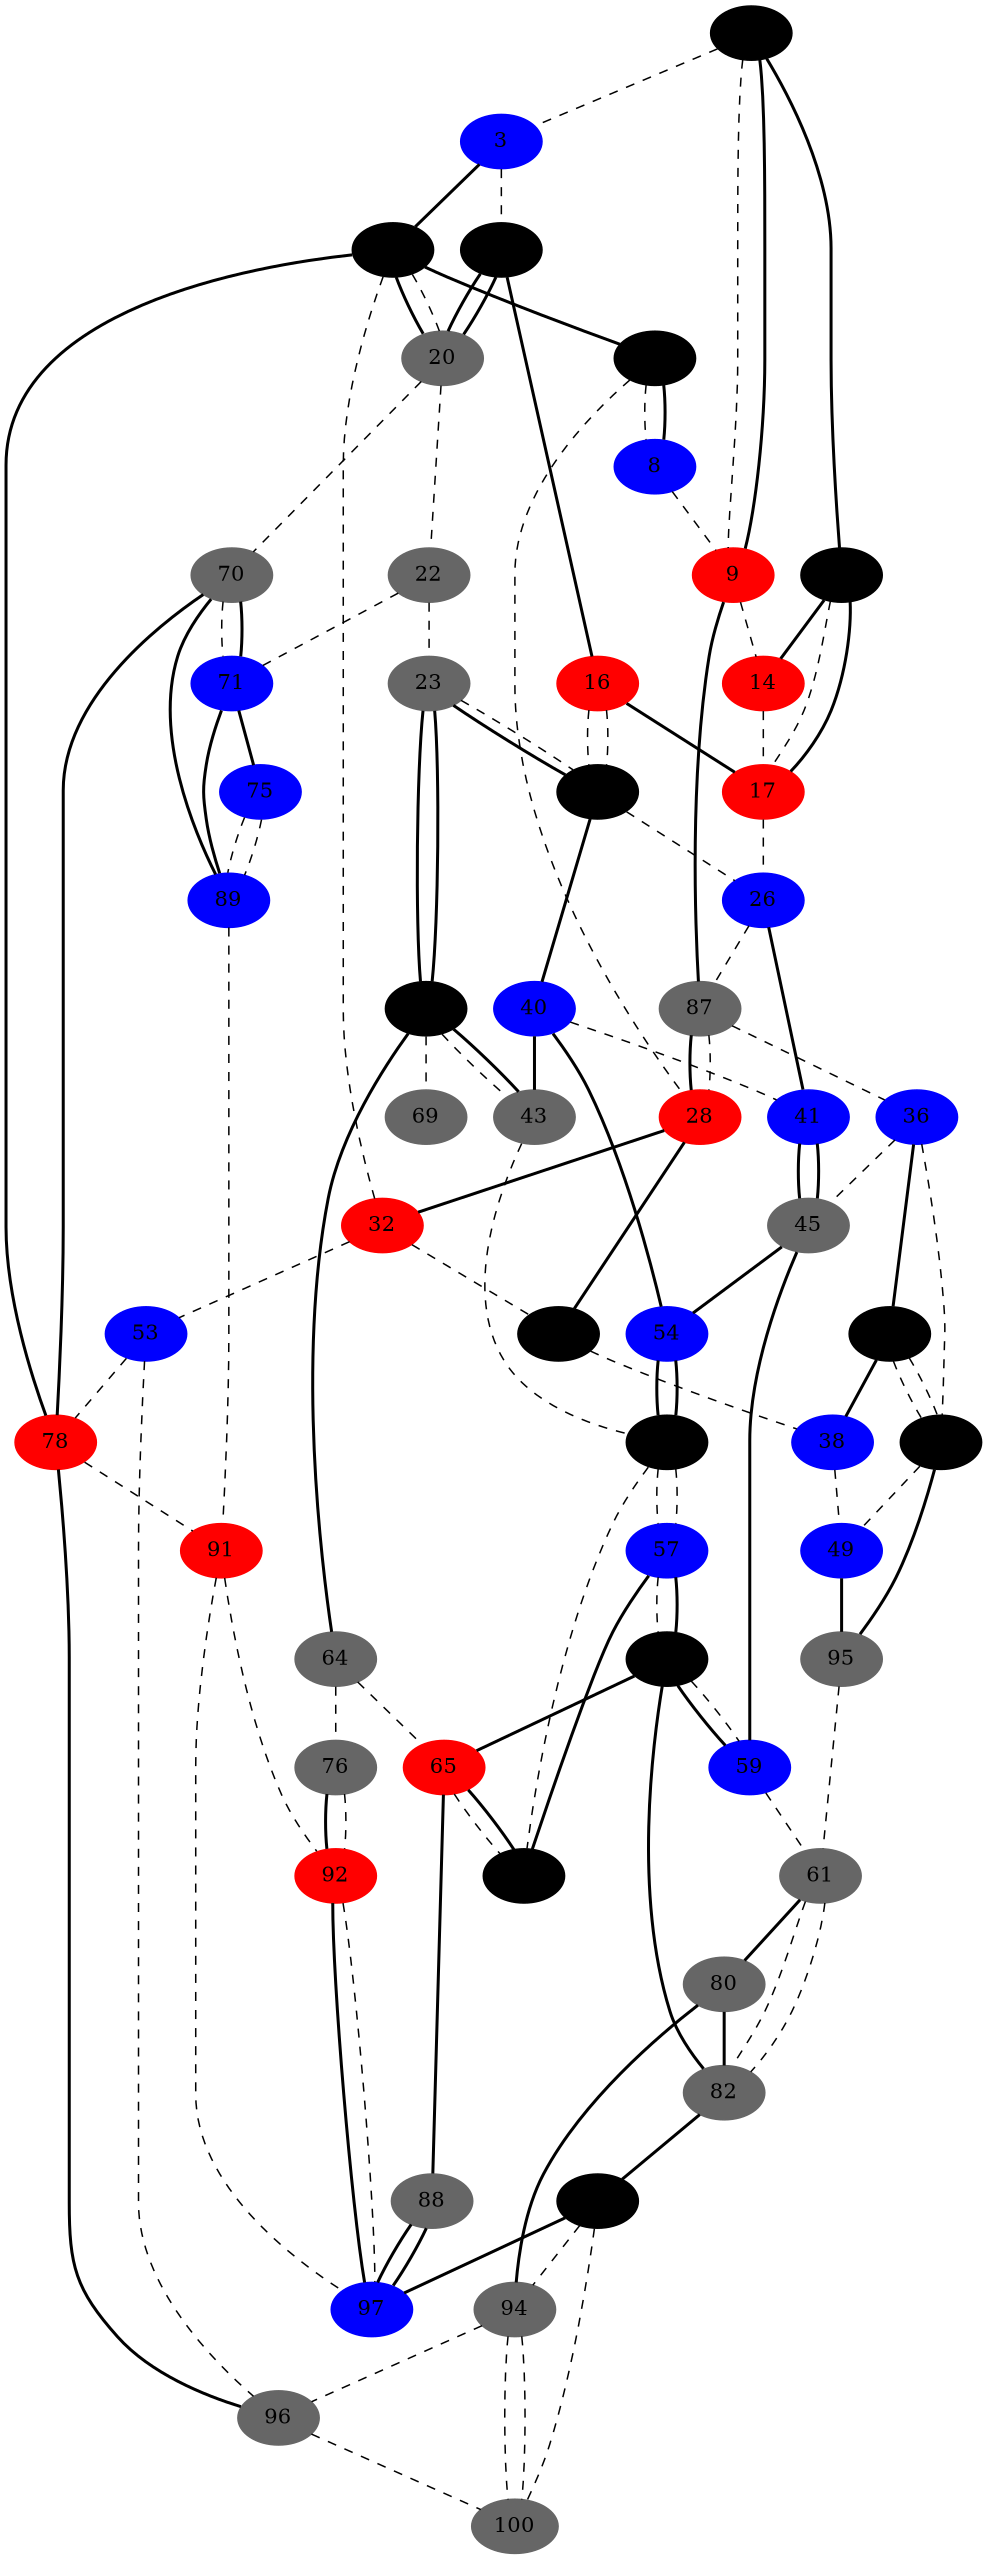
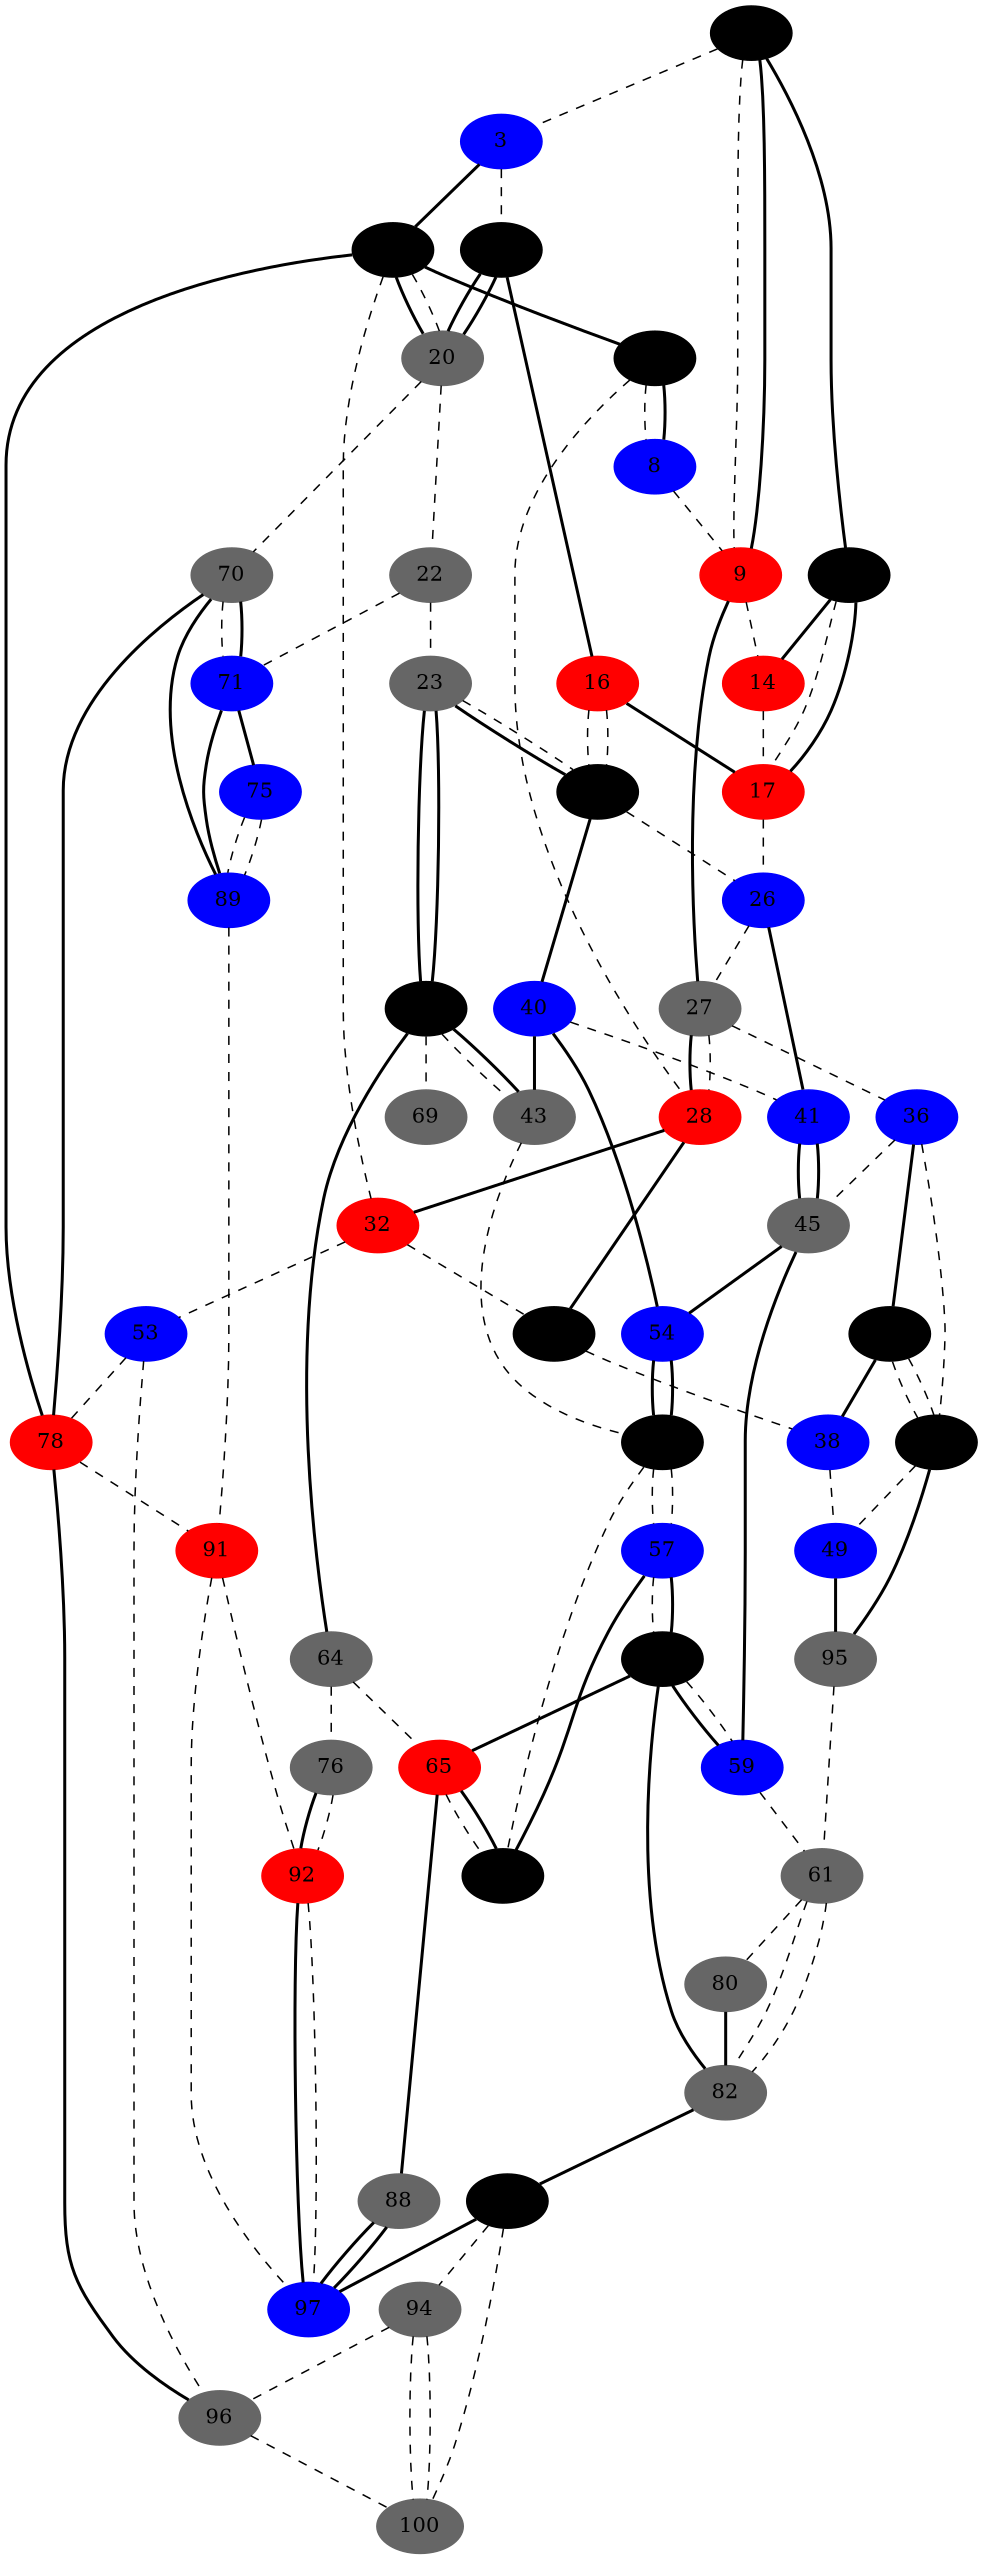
(700, 1009) -> (700, 1009)
(772, 1930) -> (774, 1930)
(576, 2125) -> none
